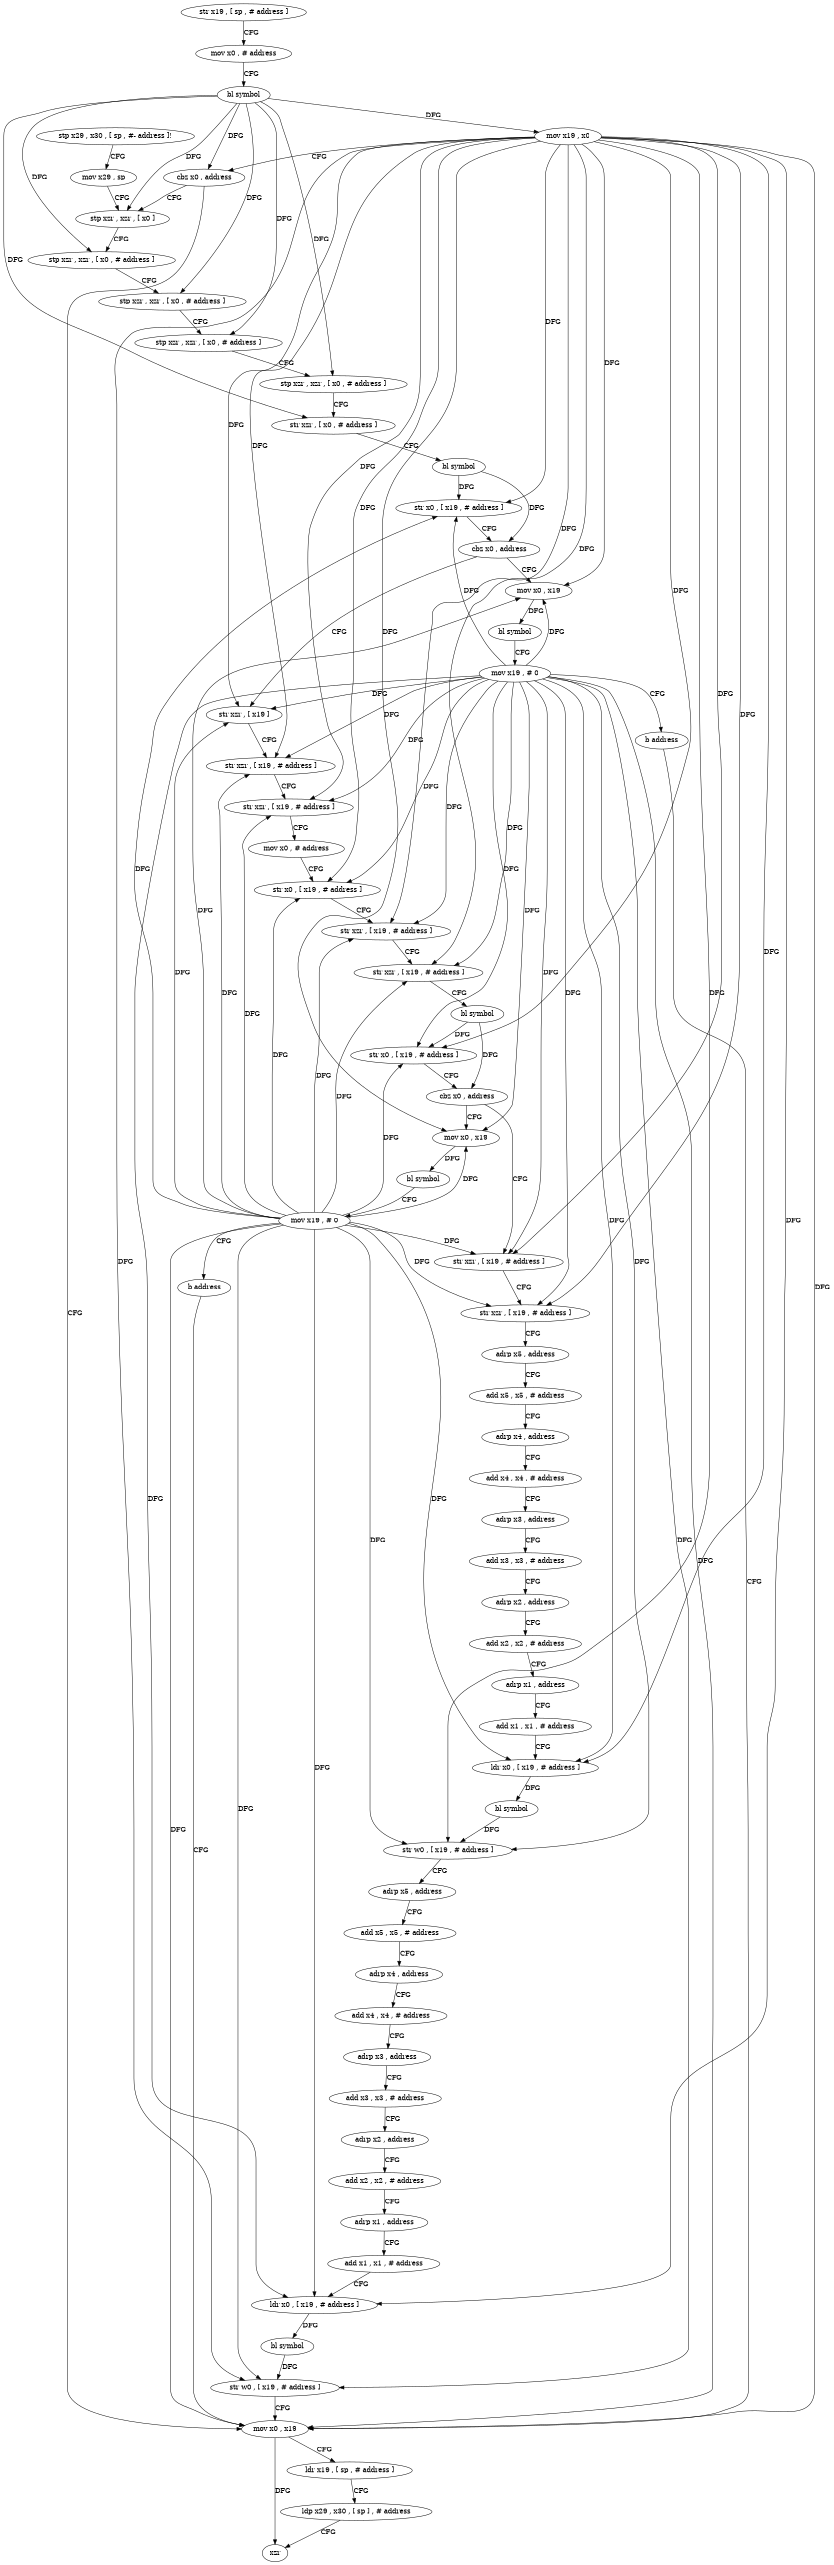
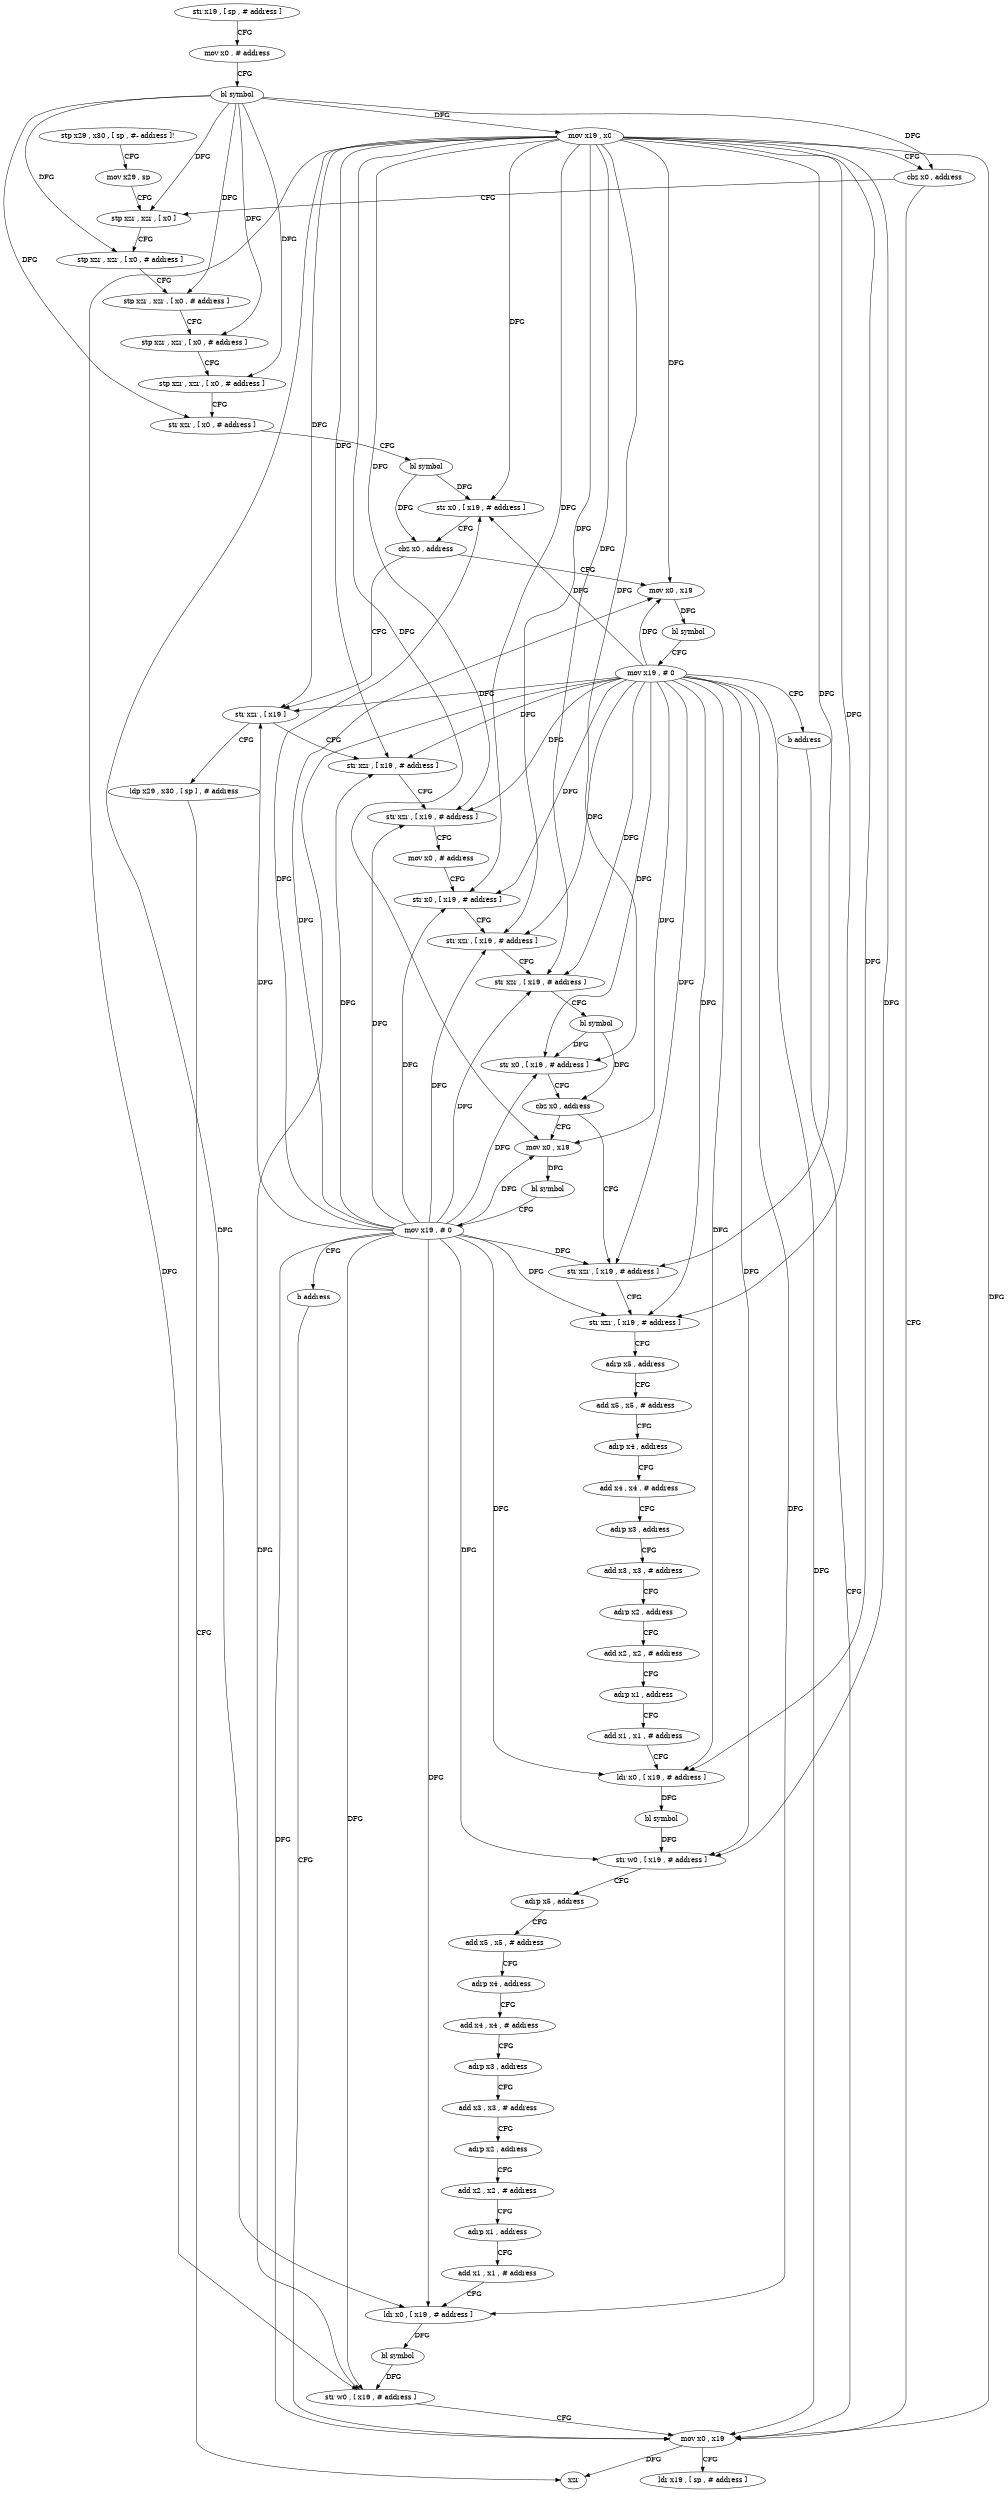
(353, 2489) -> (220, 750)
